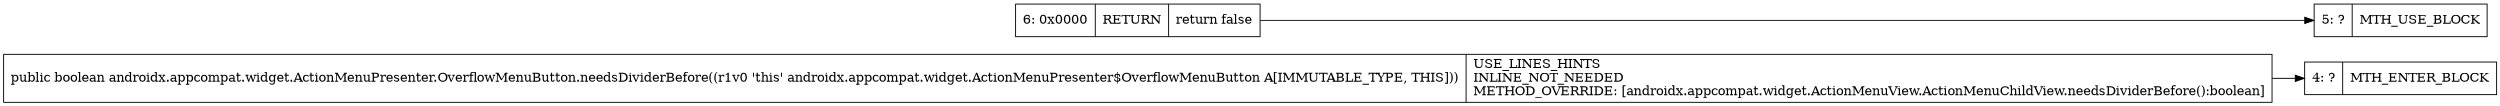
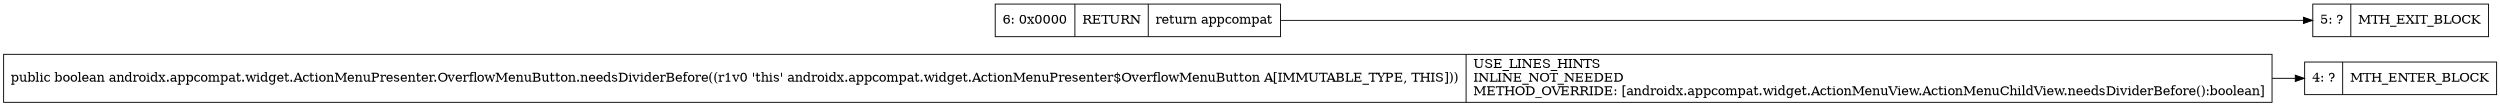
(1214, 20) -> (1214, 20)
(2420, 20) -> (2420, 20)
